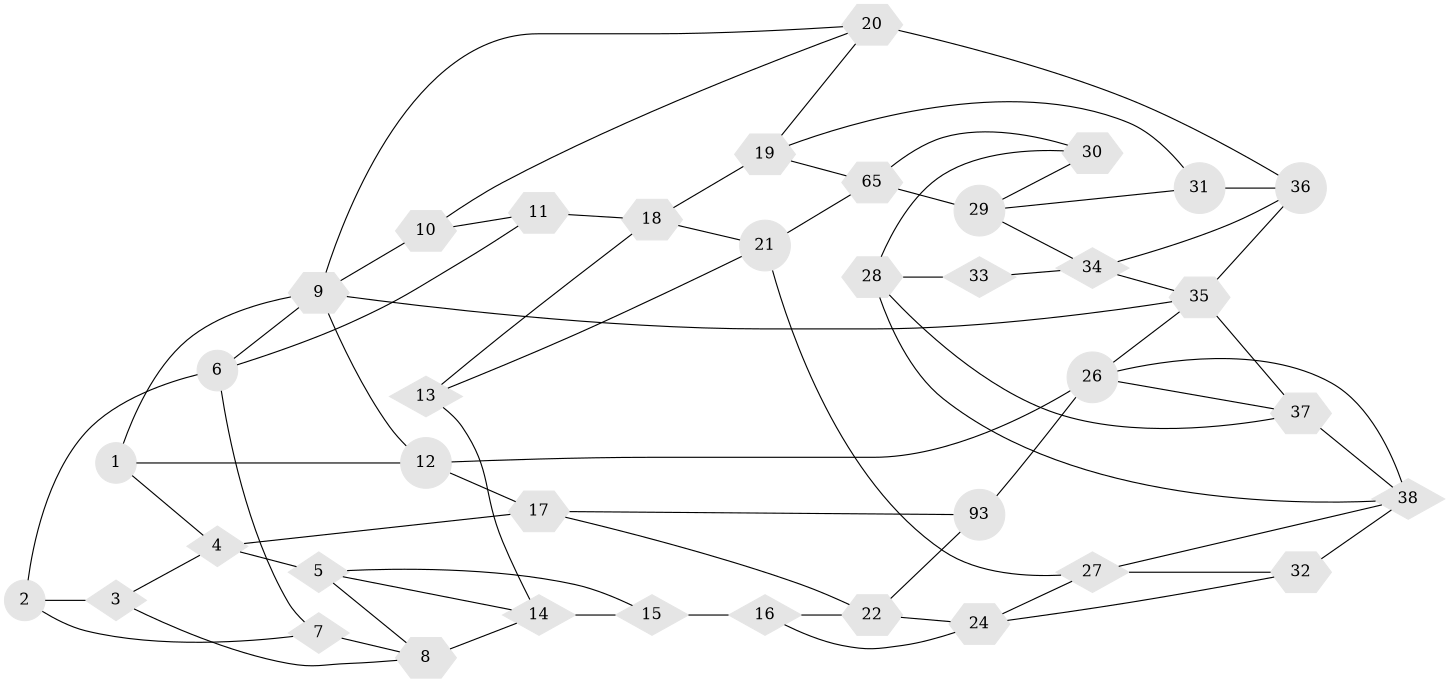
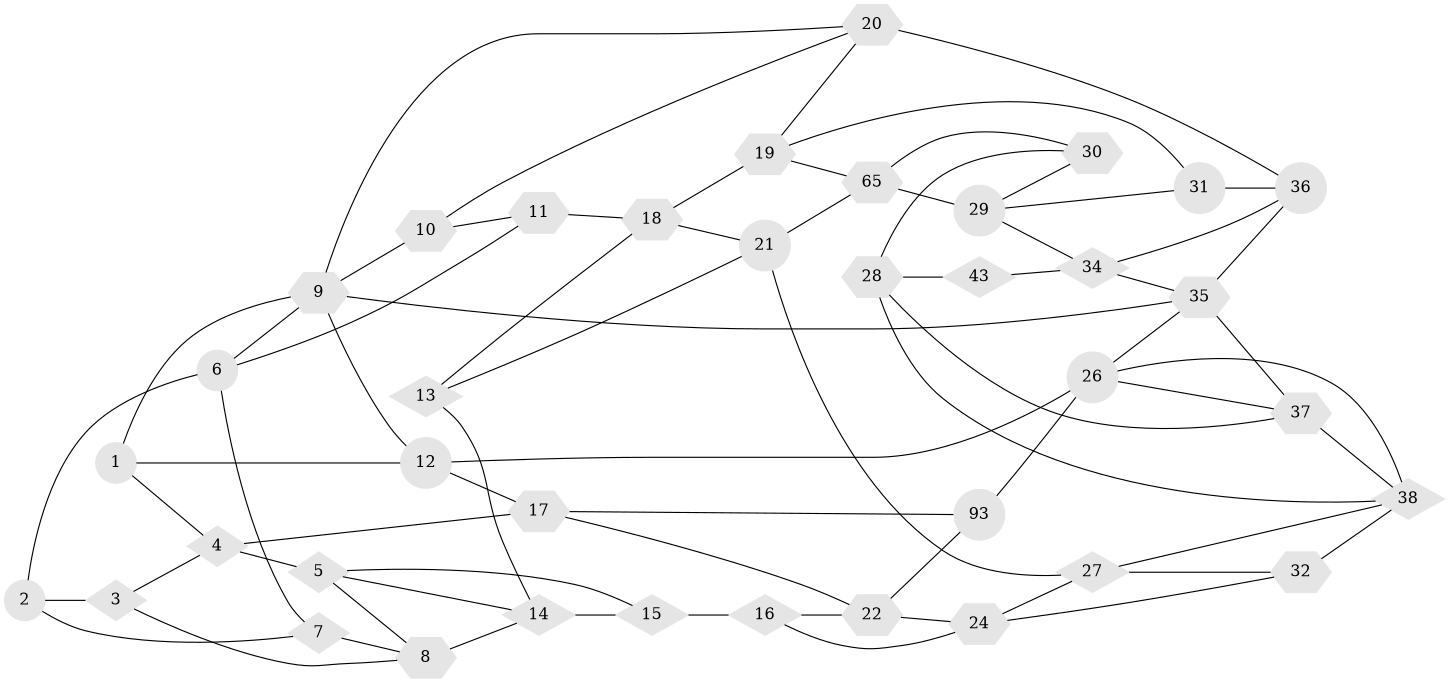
(979, 277) -> (979, 277)
